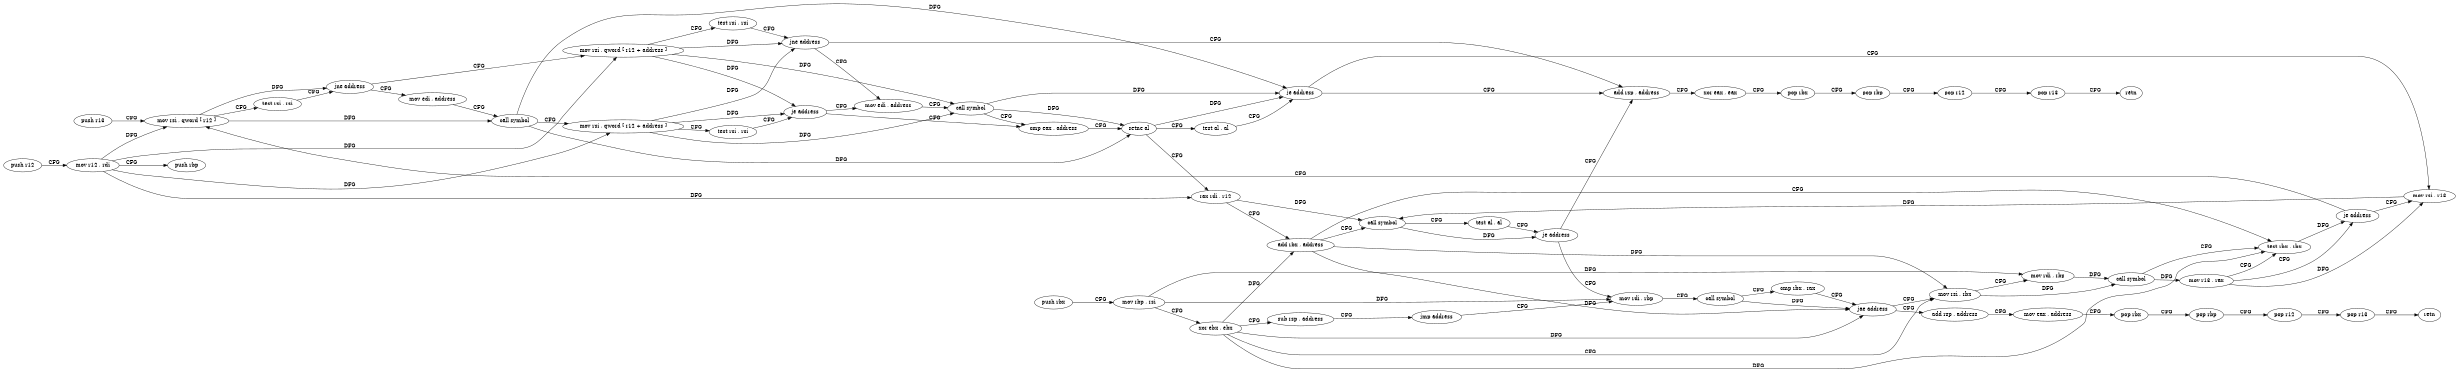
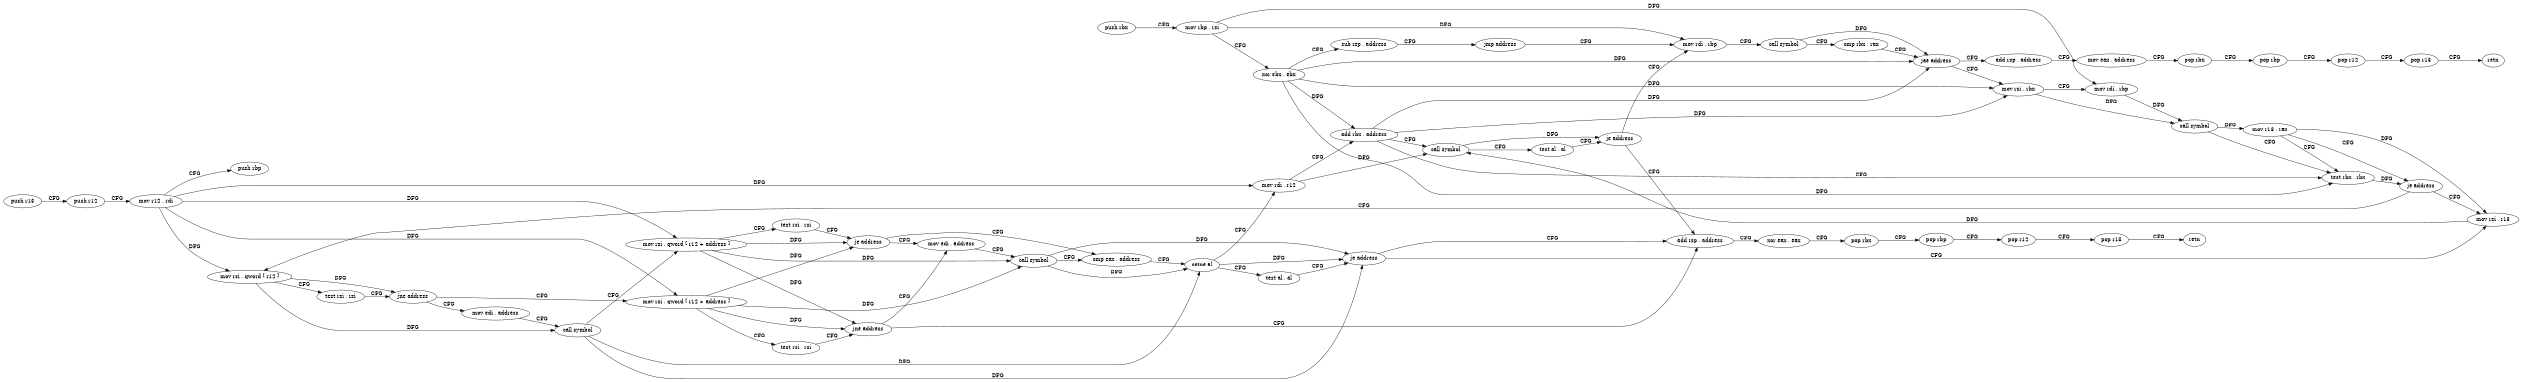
(126, 121) -> (52, 201)
(1216, 197) -> (1279, 186)
(1591, 352) -> (1654, 84)
